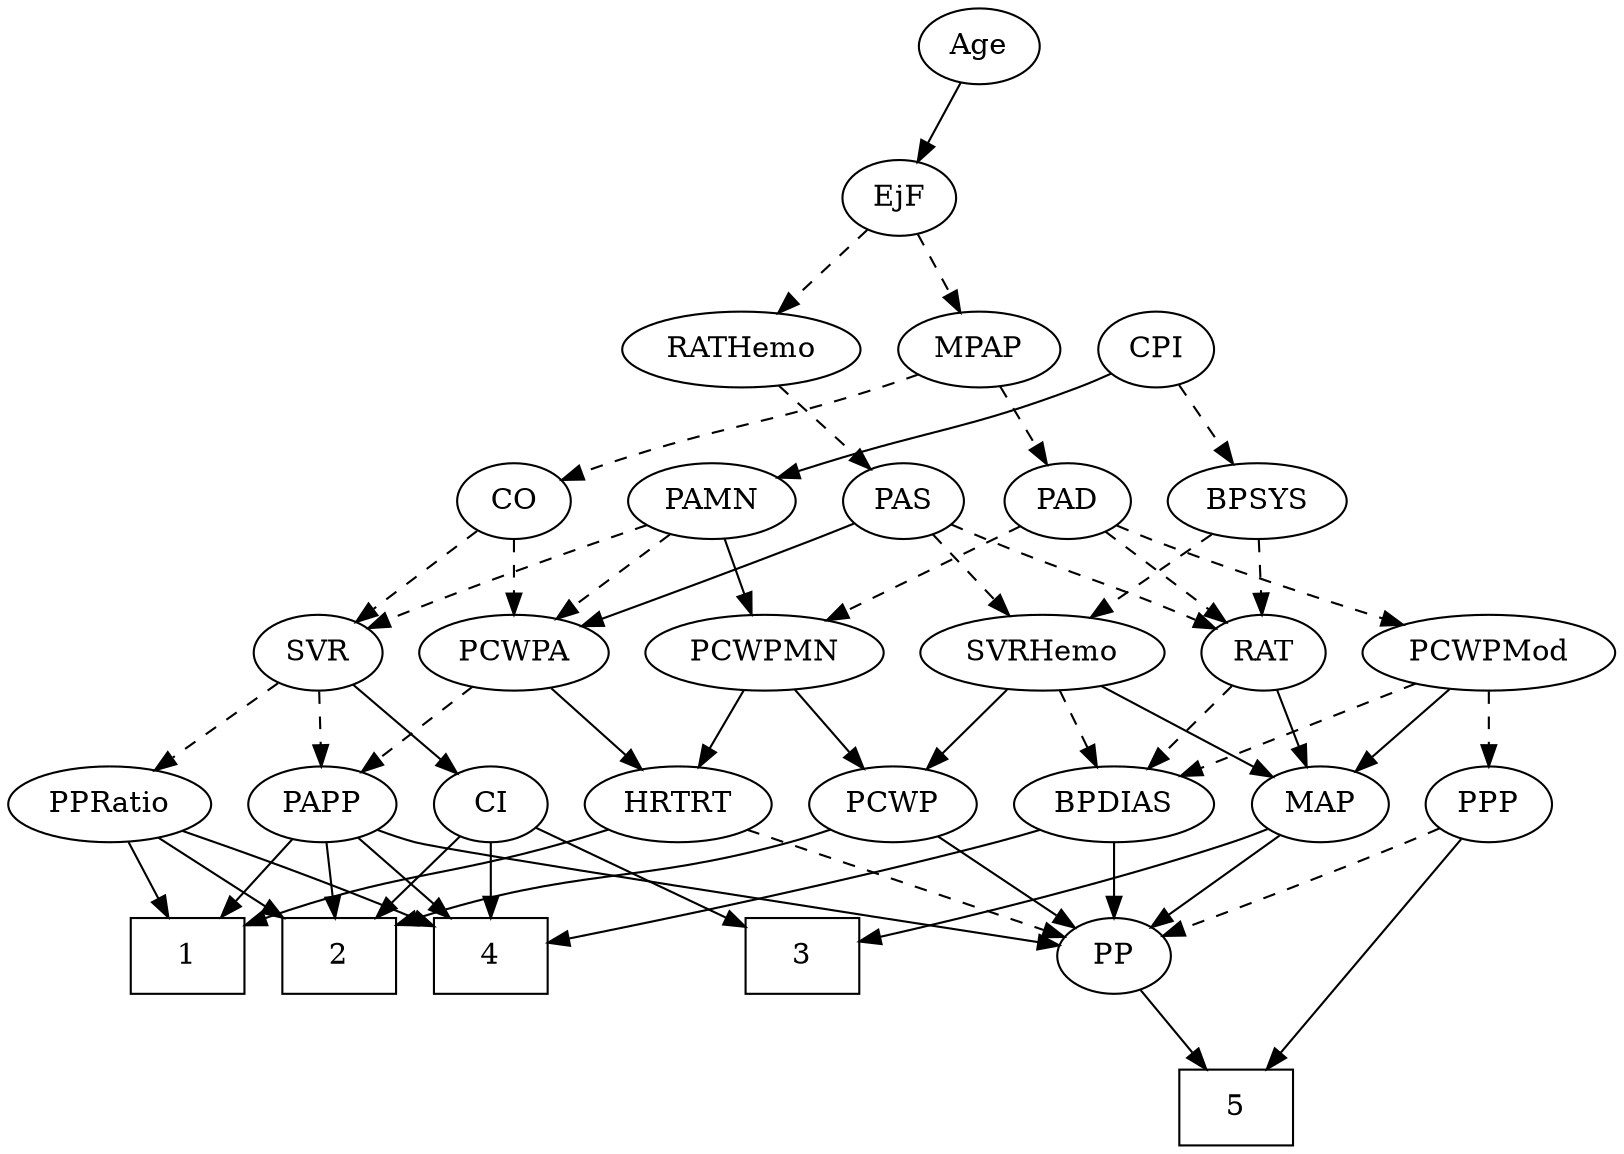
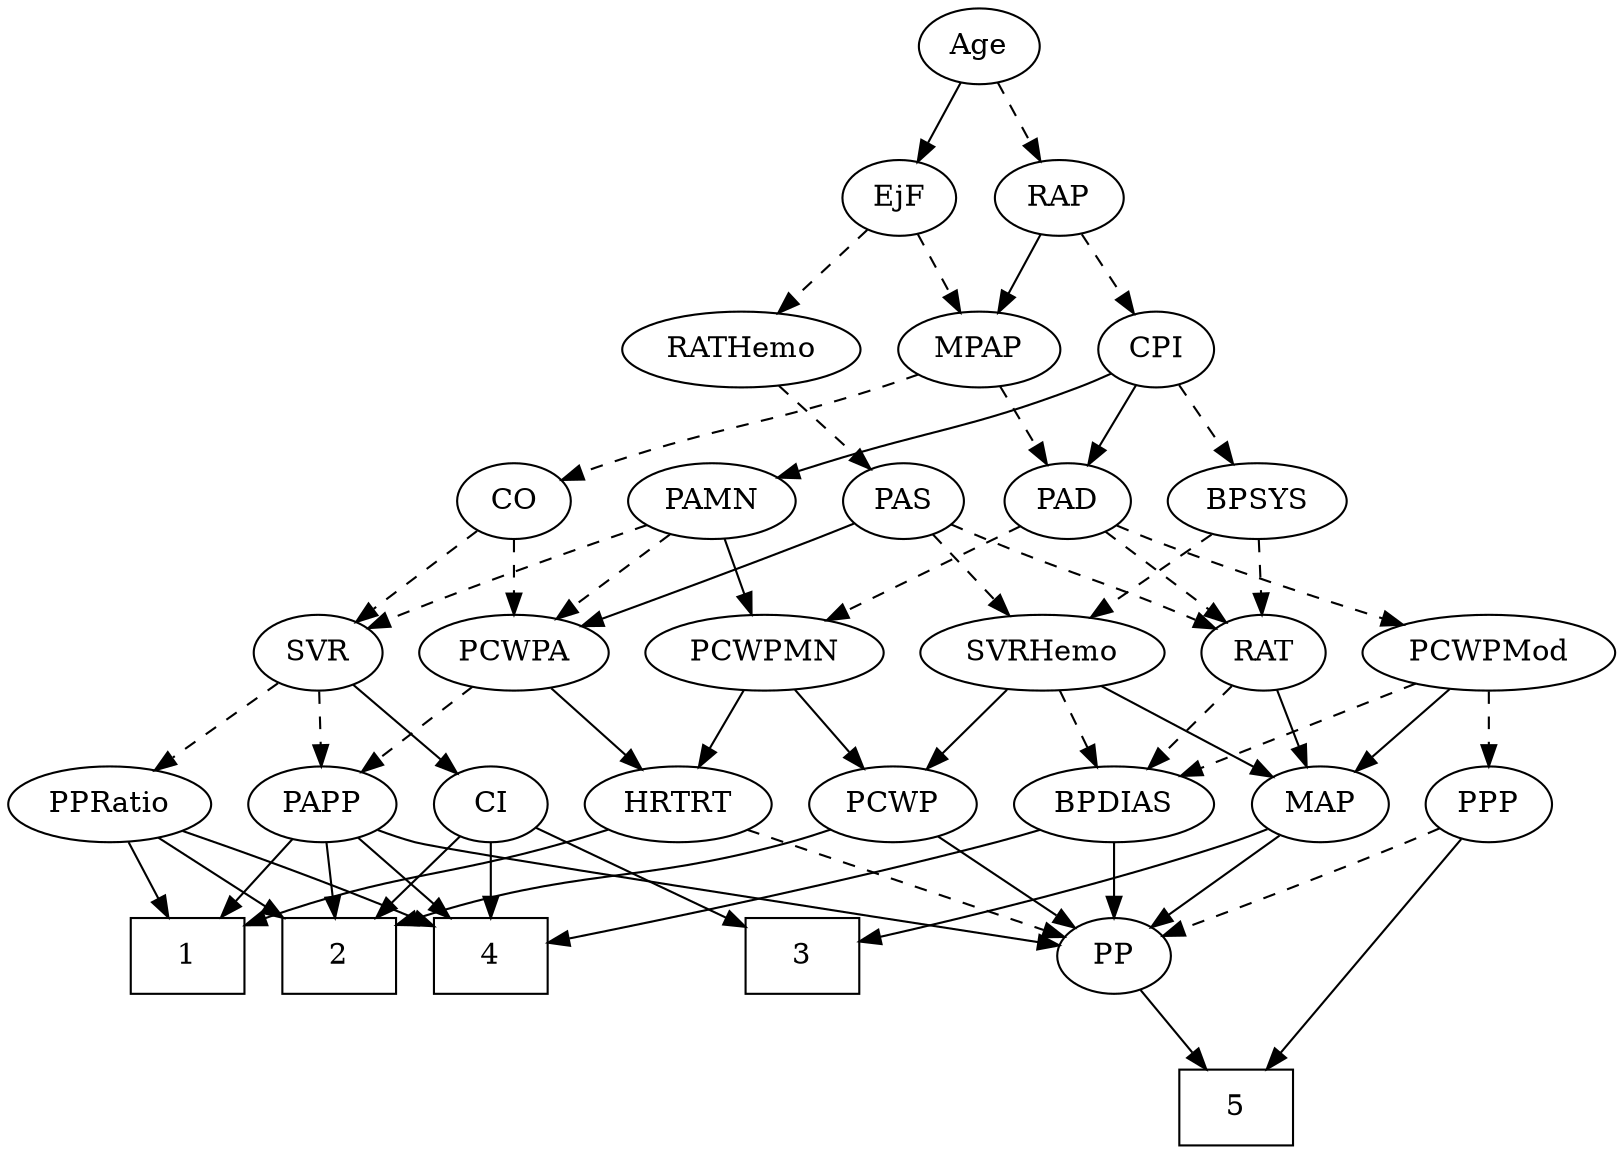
none -> (1059, 198)
none -> (1118, 416)
